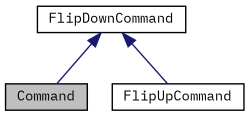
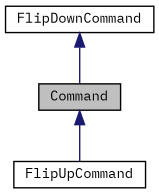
(150, 64) -> (80, 143)
